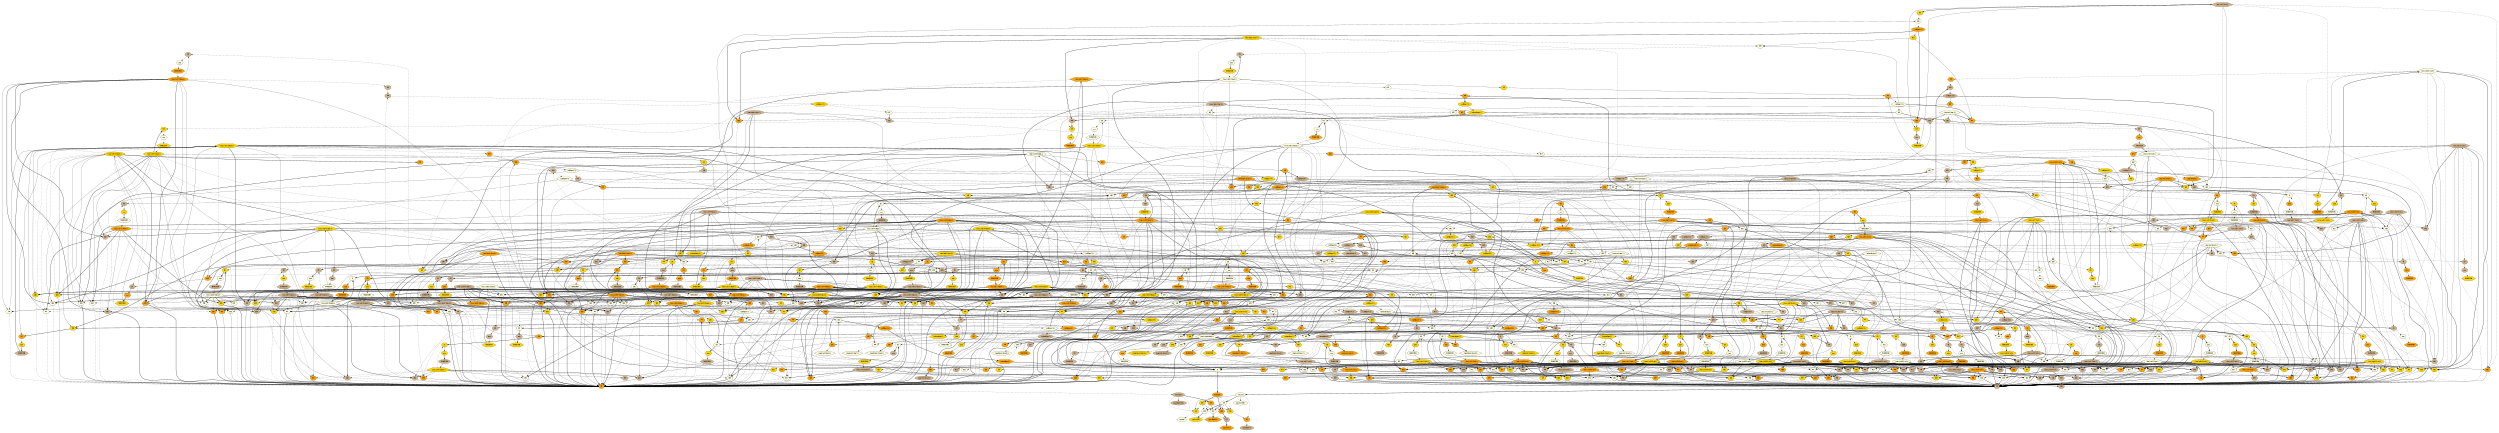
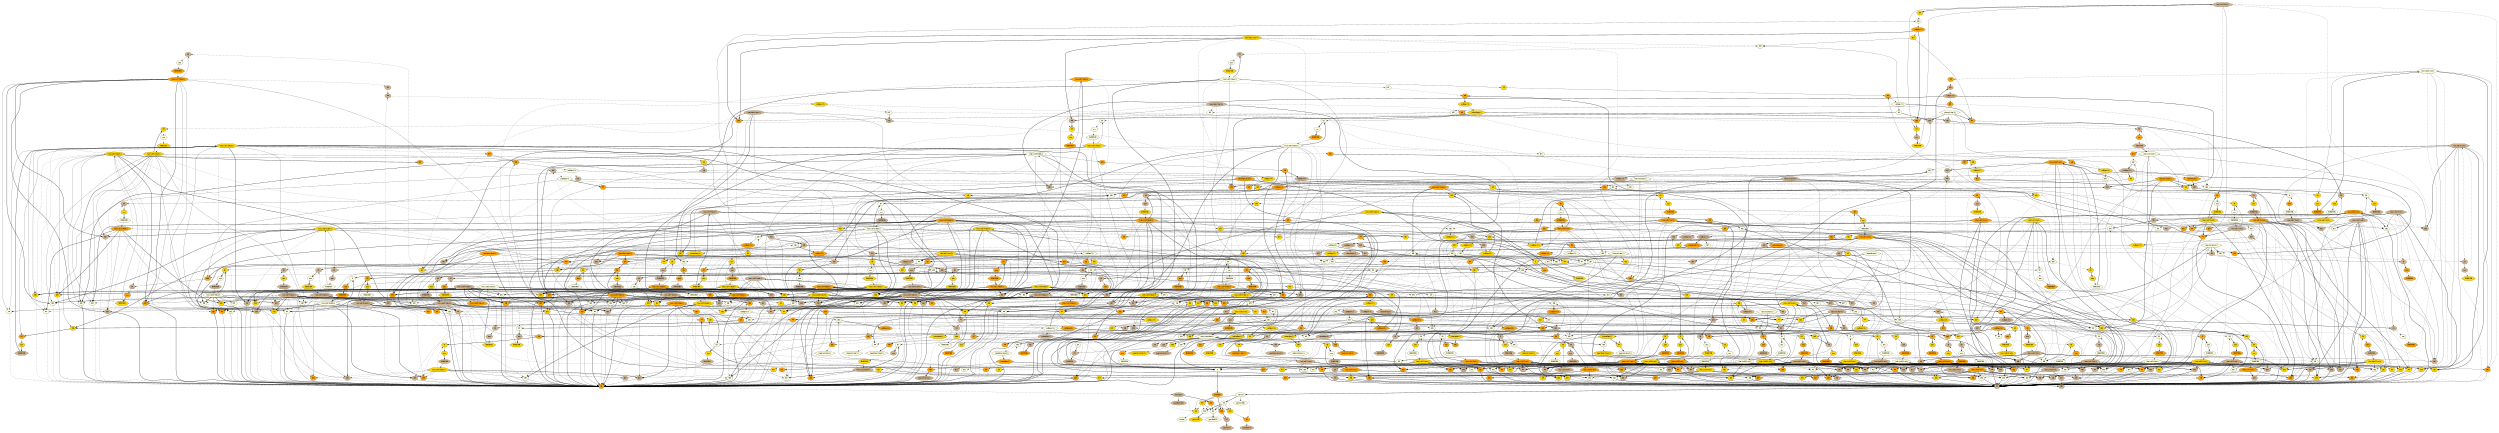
(1385, 312) -> (1385, 312)
none -> (1078, 345)
(1470, 353) -> none
(940, 355) -> (1003, 357)
(1213, 420) -> (1213, 420)
(1227, 428) -> (1227, 428)
